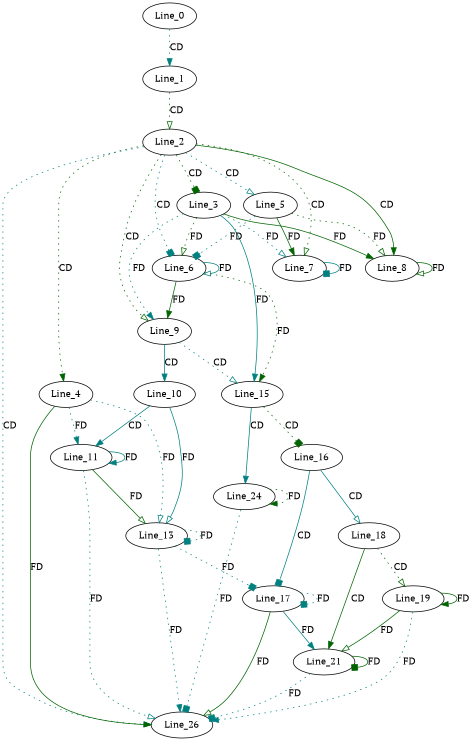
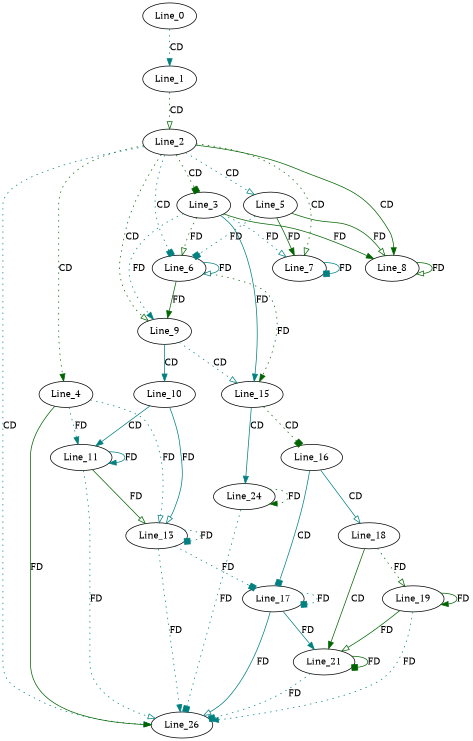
(340, 223) -> (340, 223)
(401, 567) -> (400, 567)
(249, 667) -> (249, 667)
